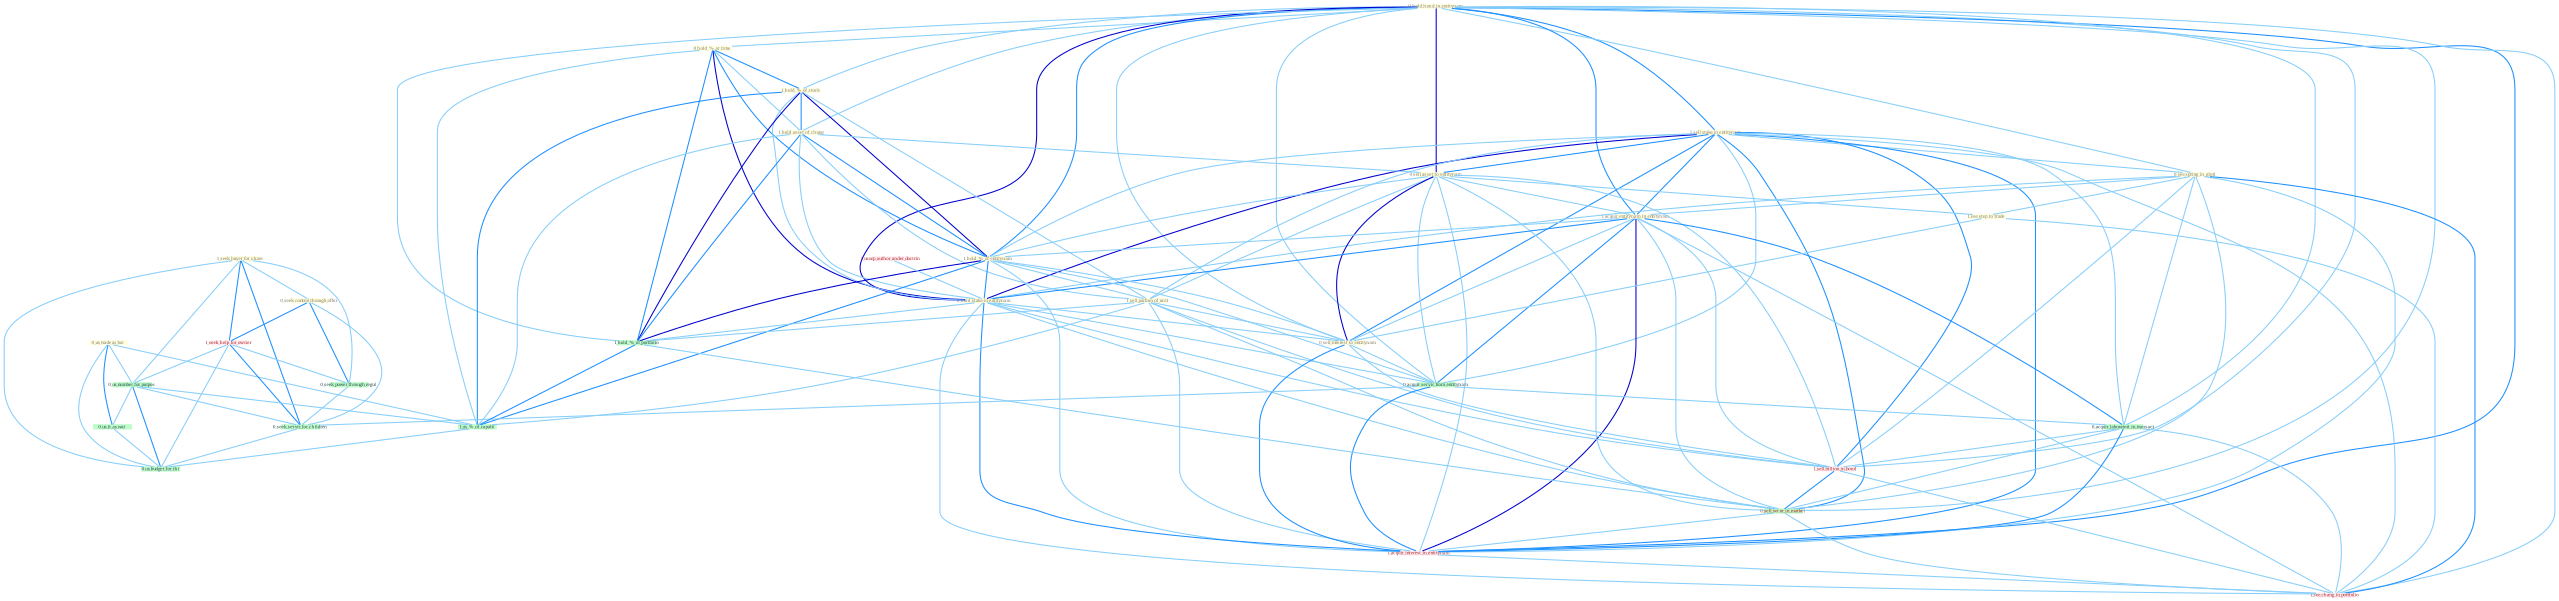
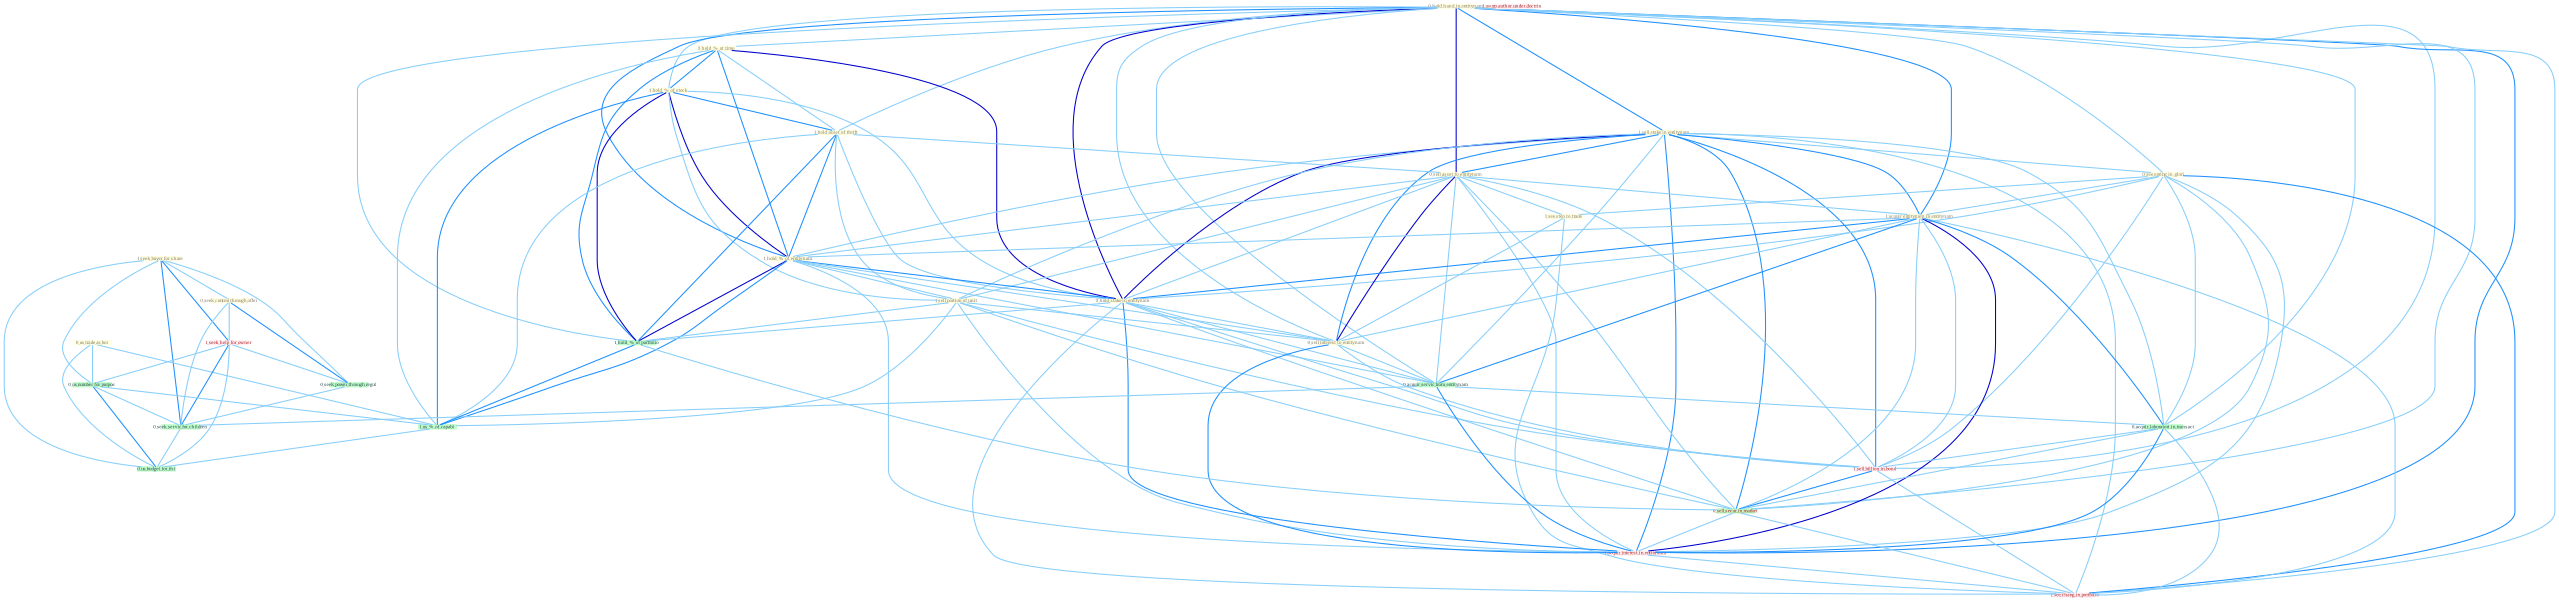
(801, 132) -> (837, 132)
(942, 282) -> (1306, 232)
(271, 321) -> (229, 322)
(112, 427) -> none
